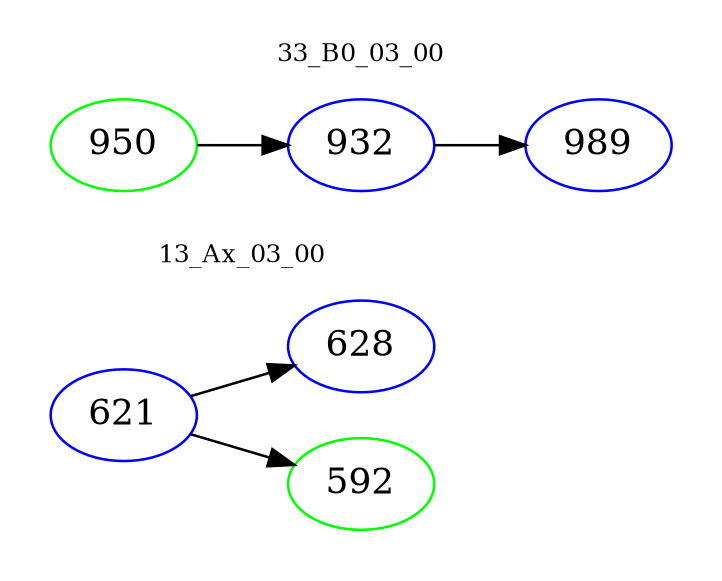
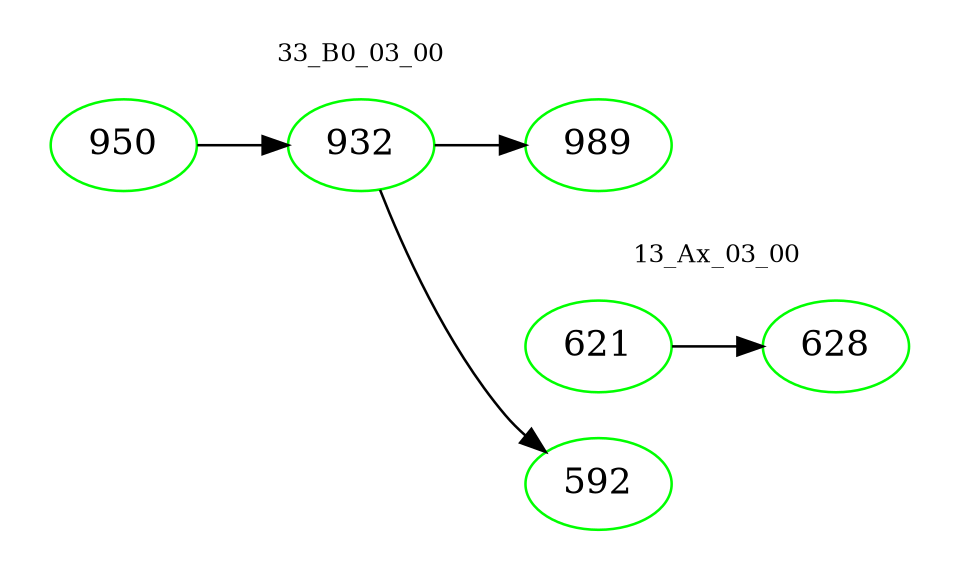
(361, 145) -> (361, 145)
(599, 145) -> (599, 145)
(361, 346) -> (836, 346)
(124, 415) -> (599, 346)
(230, 446) -> (441, 320)
